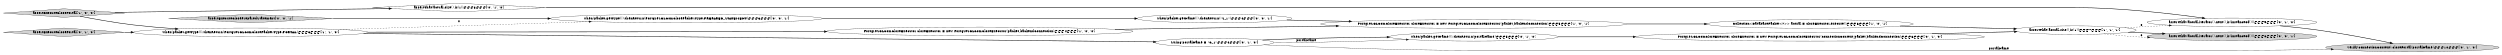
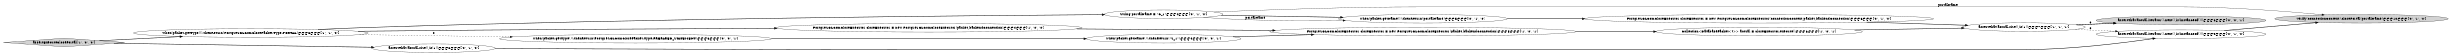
(459, 8) -> (434, 48)
(251, 19) -> none
(64, 32) -> none
